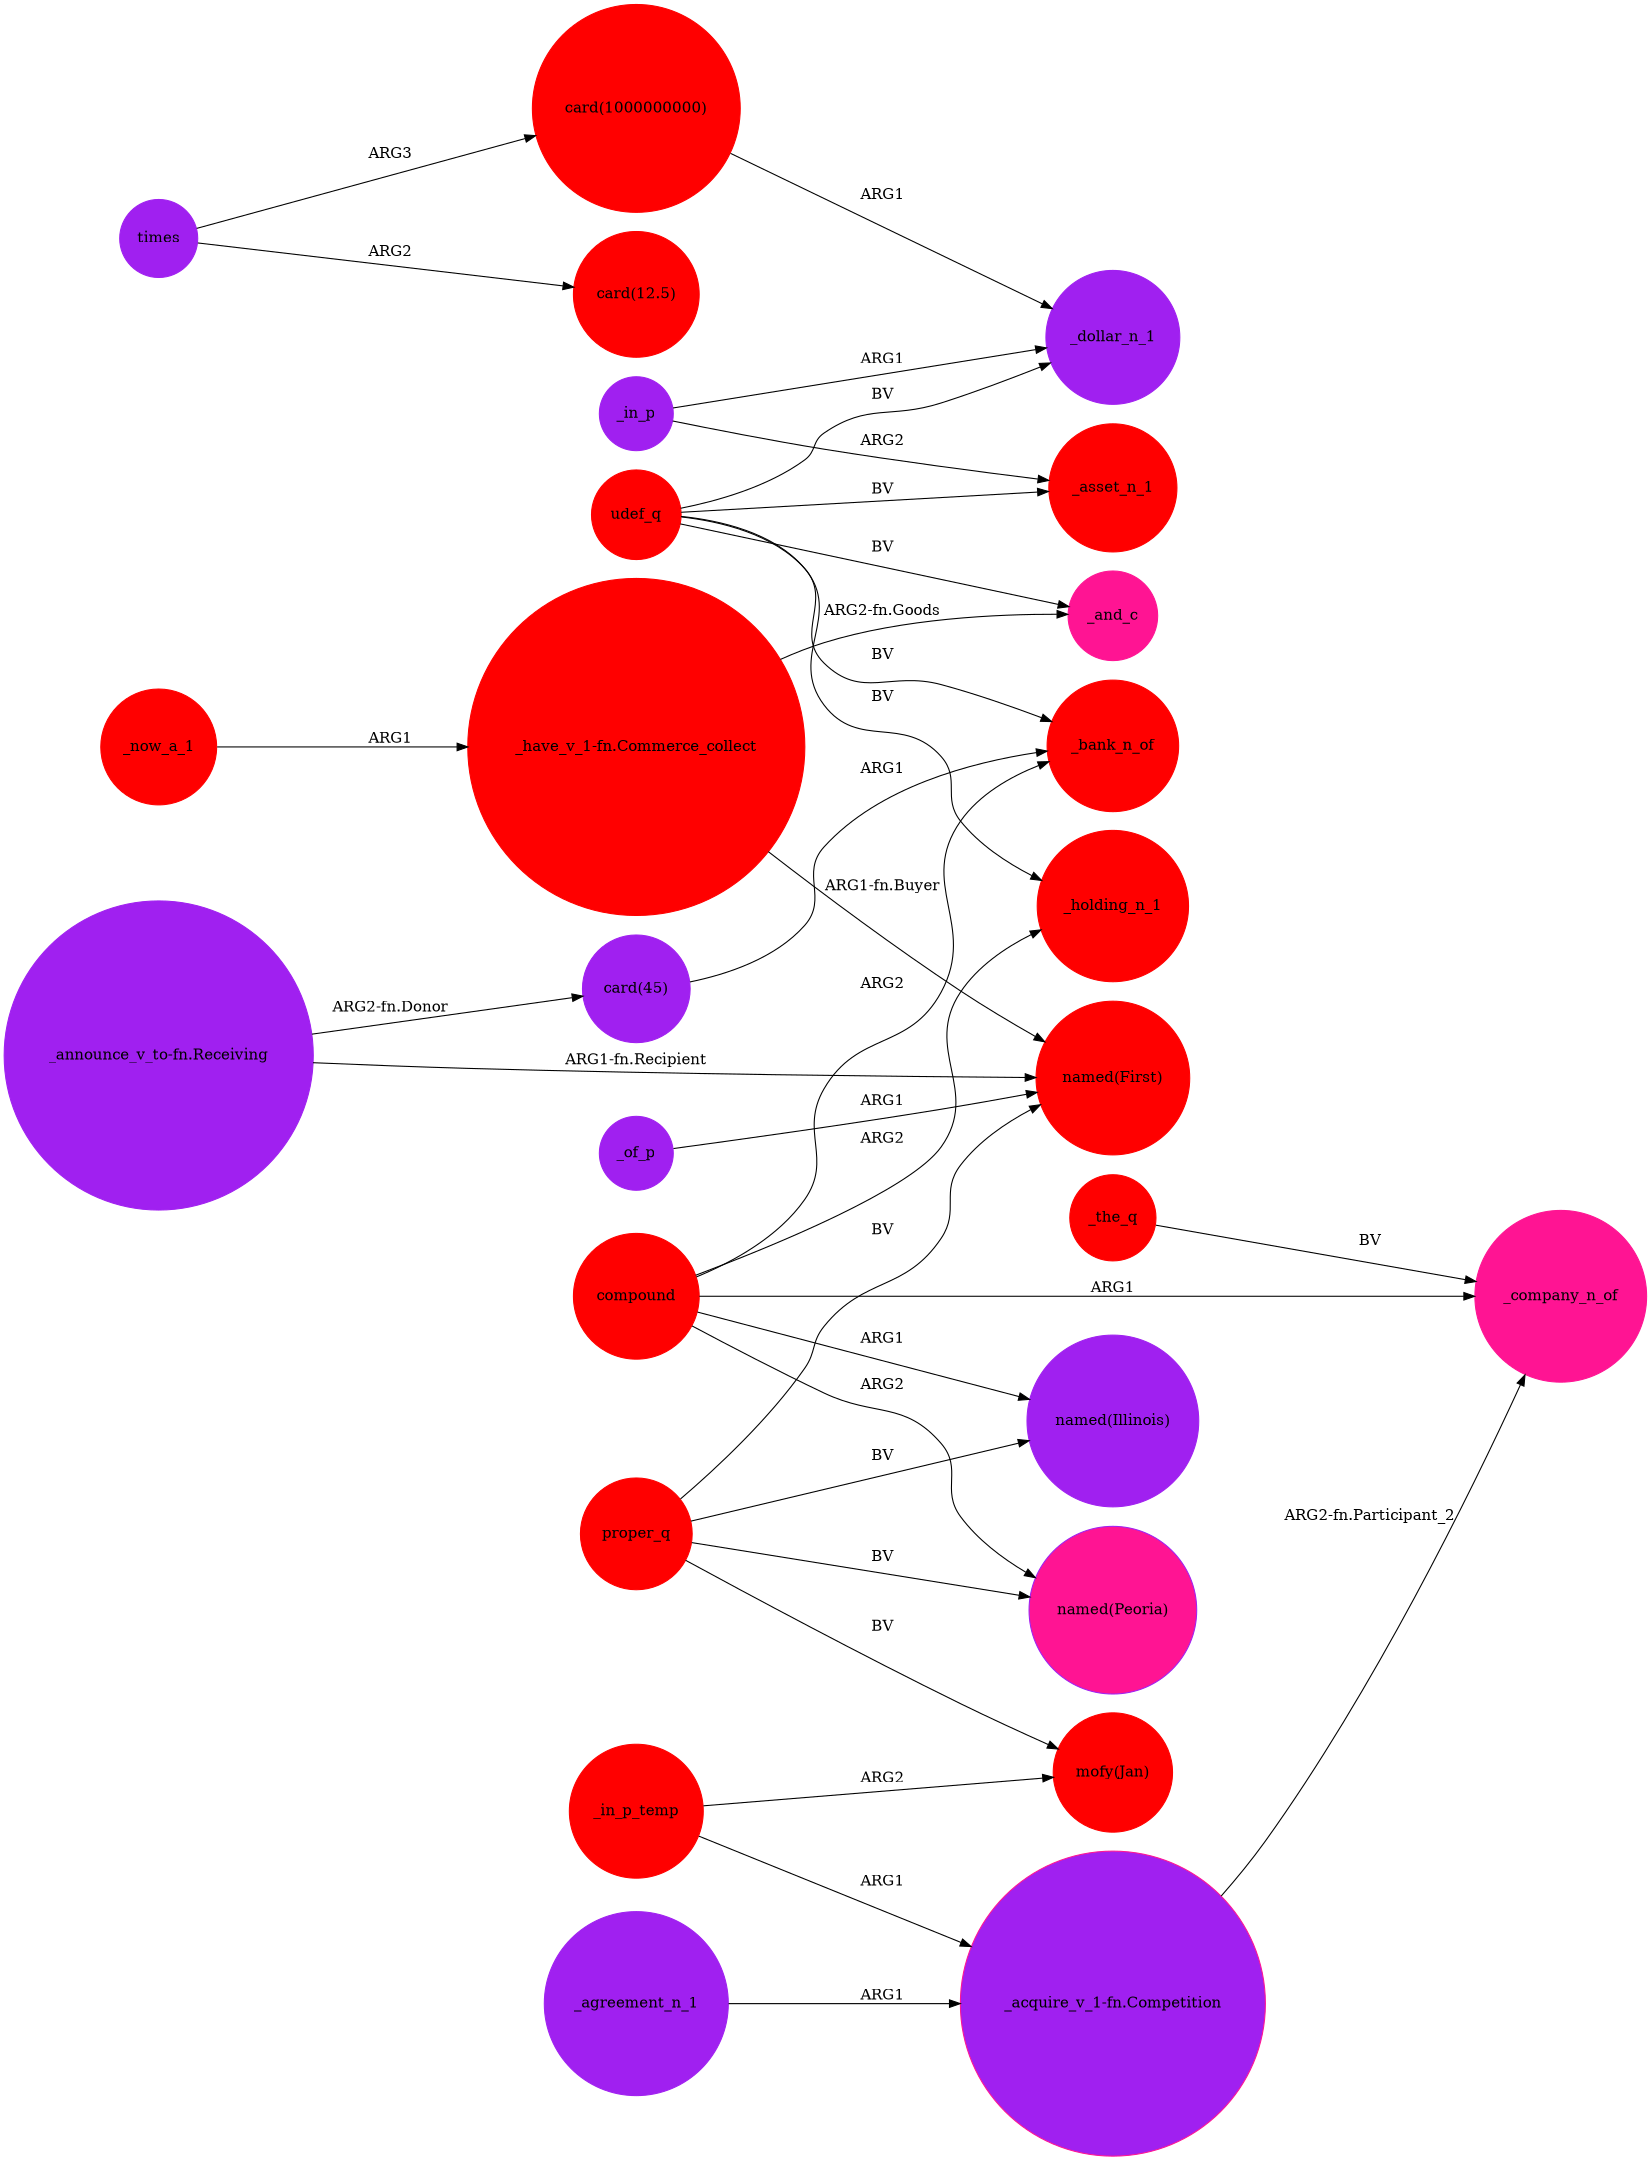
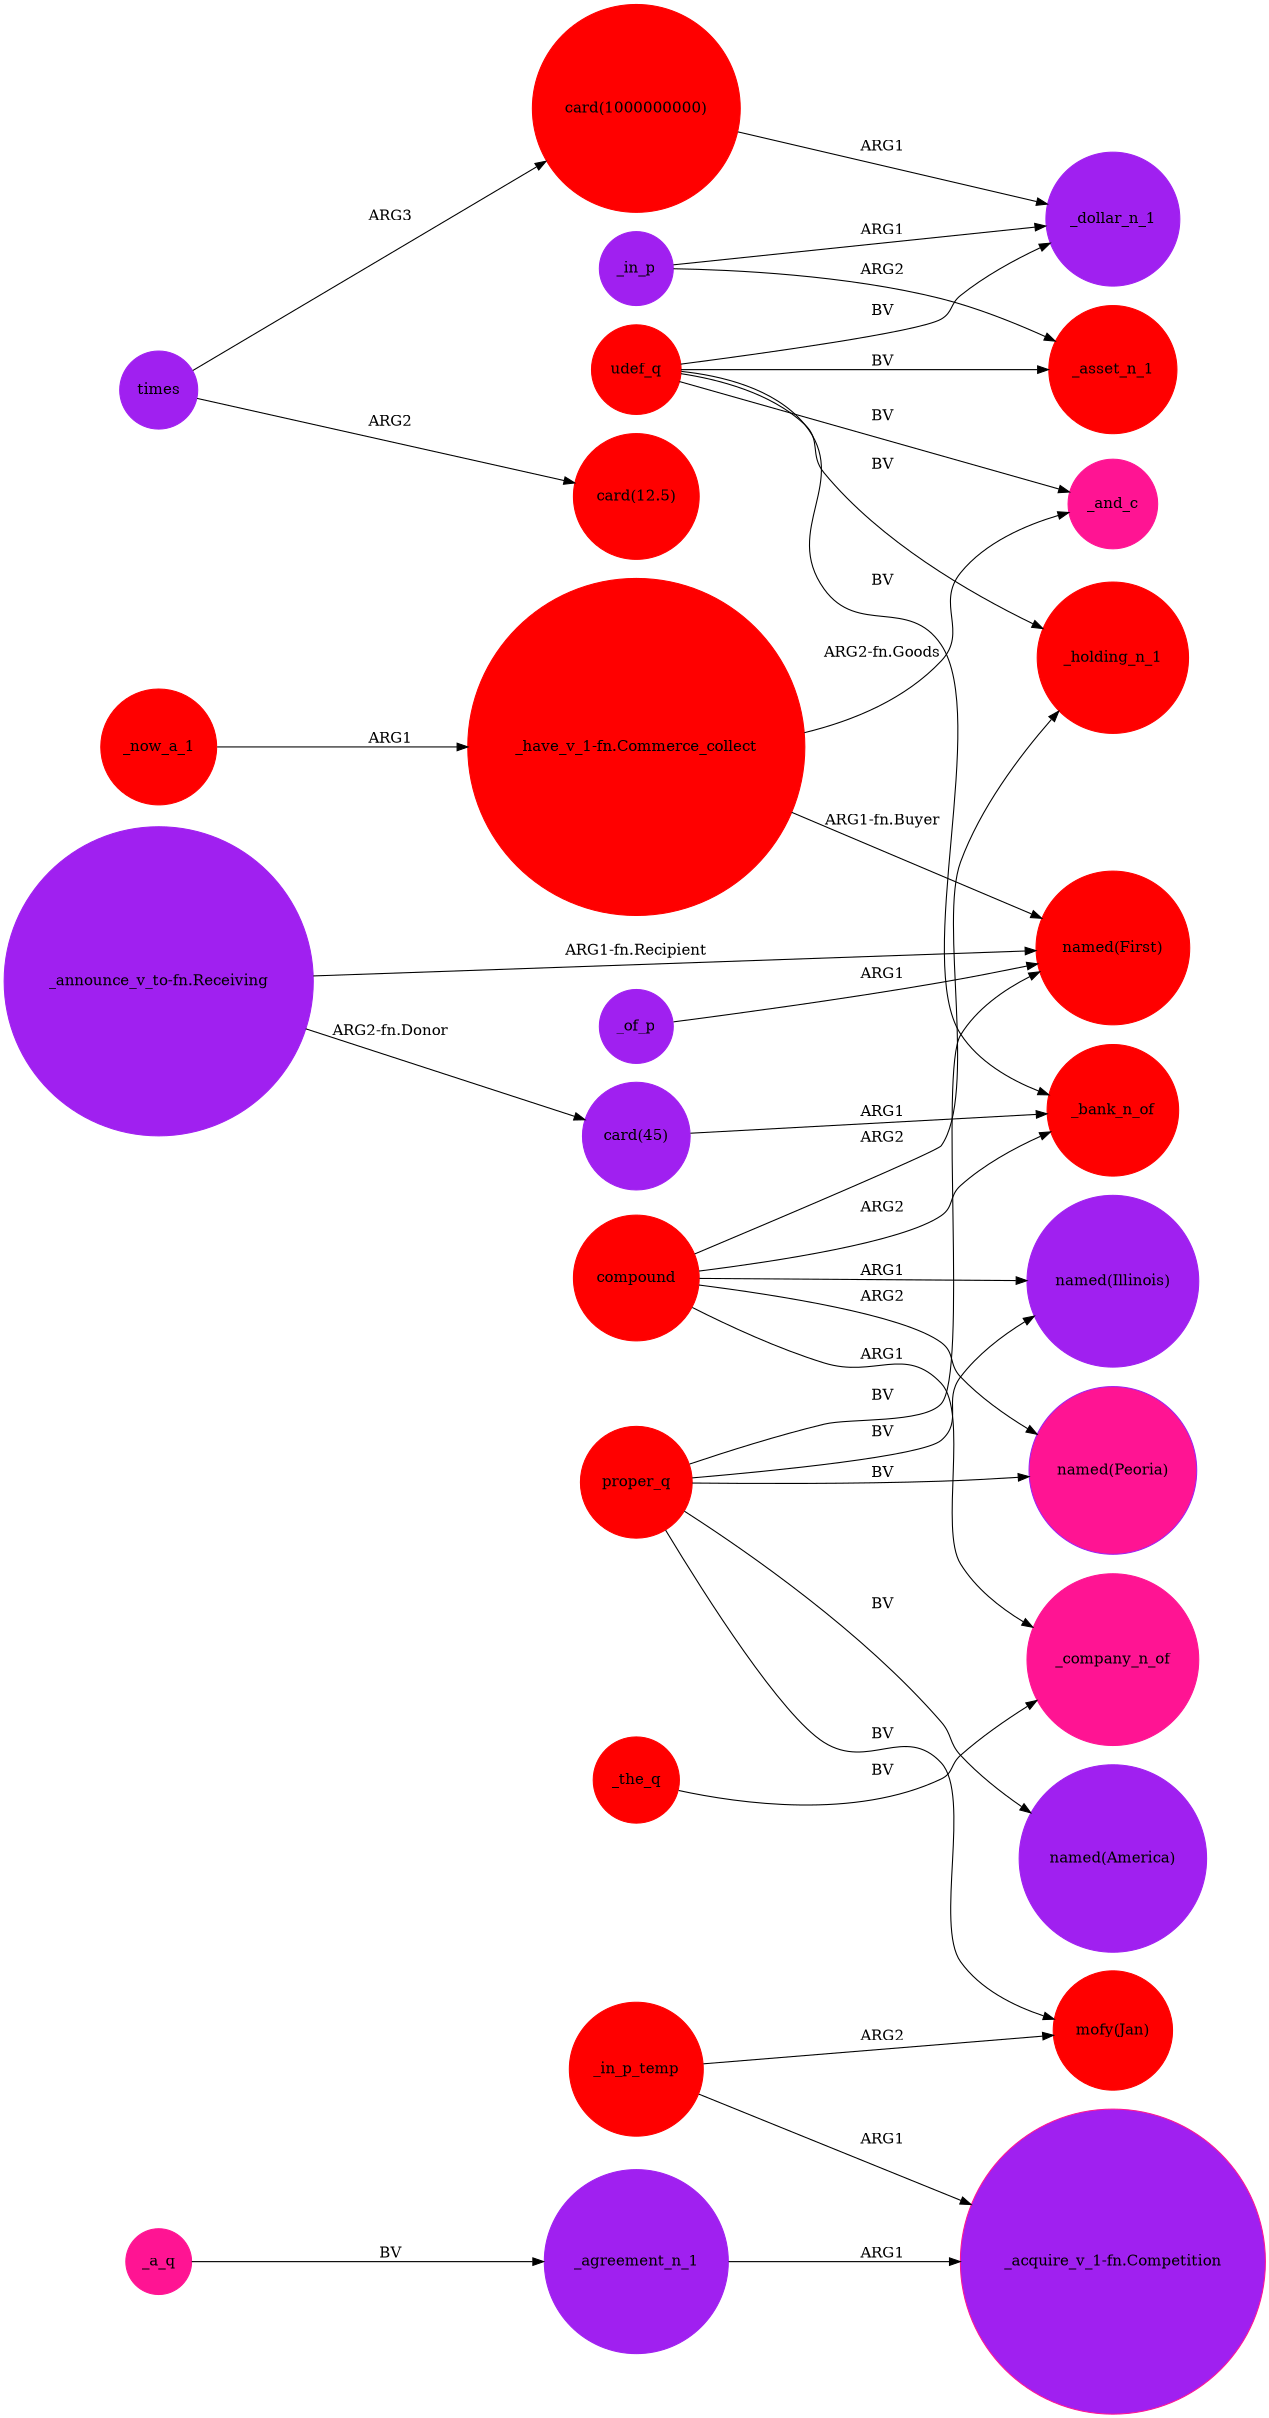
(1386, 1649) -> none
none -> (1113, 1858)
none -> (159, 2262)
